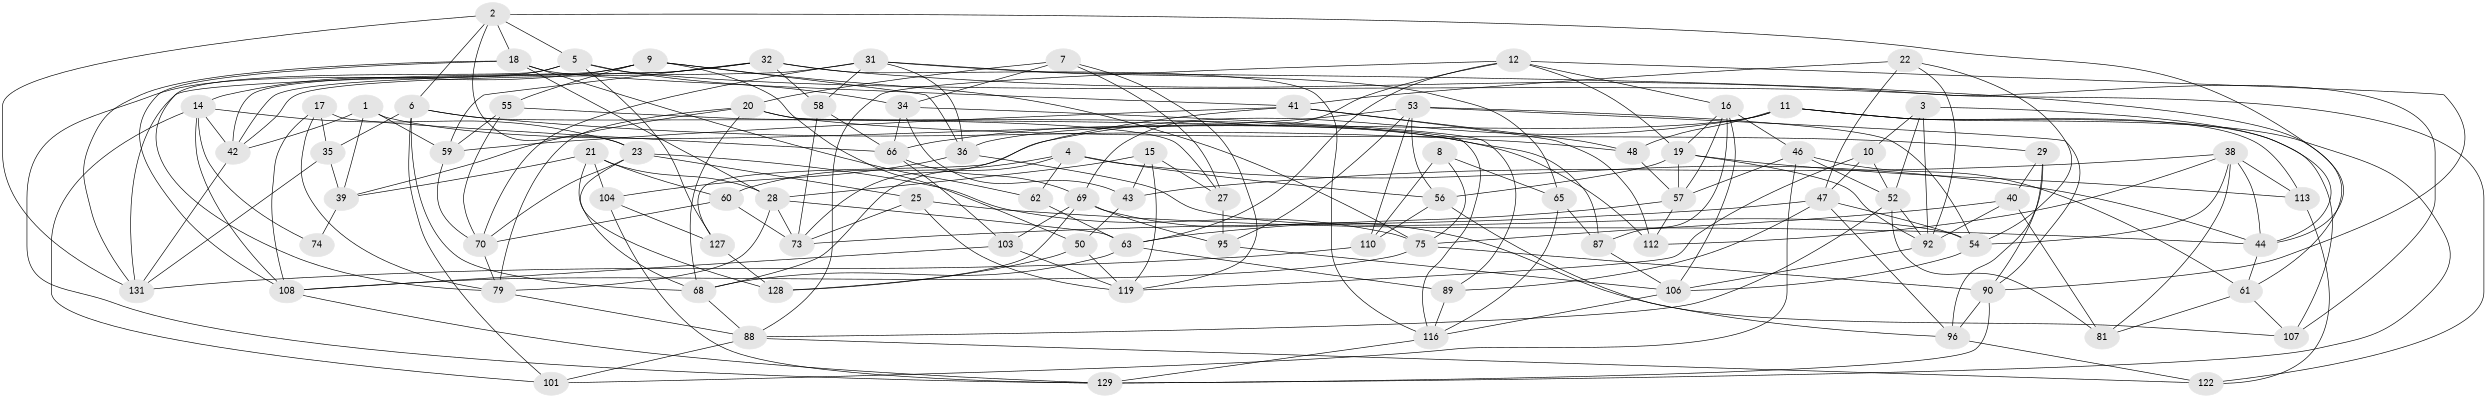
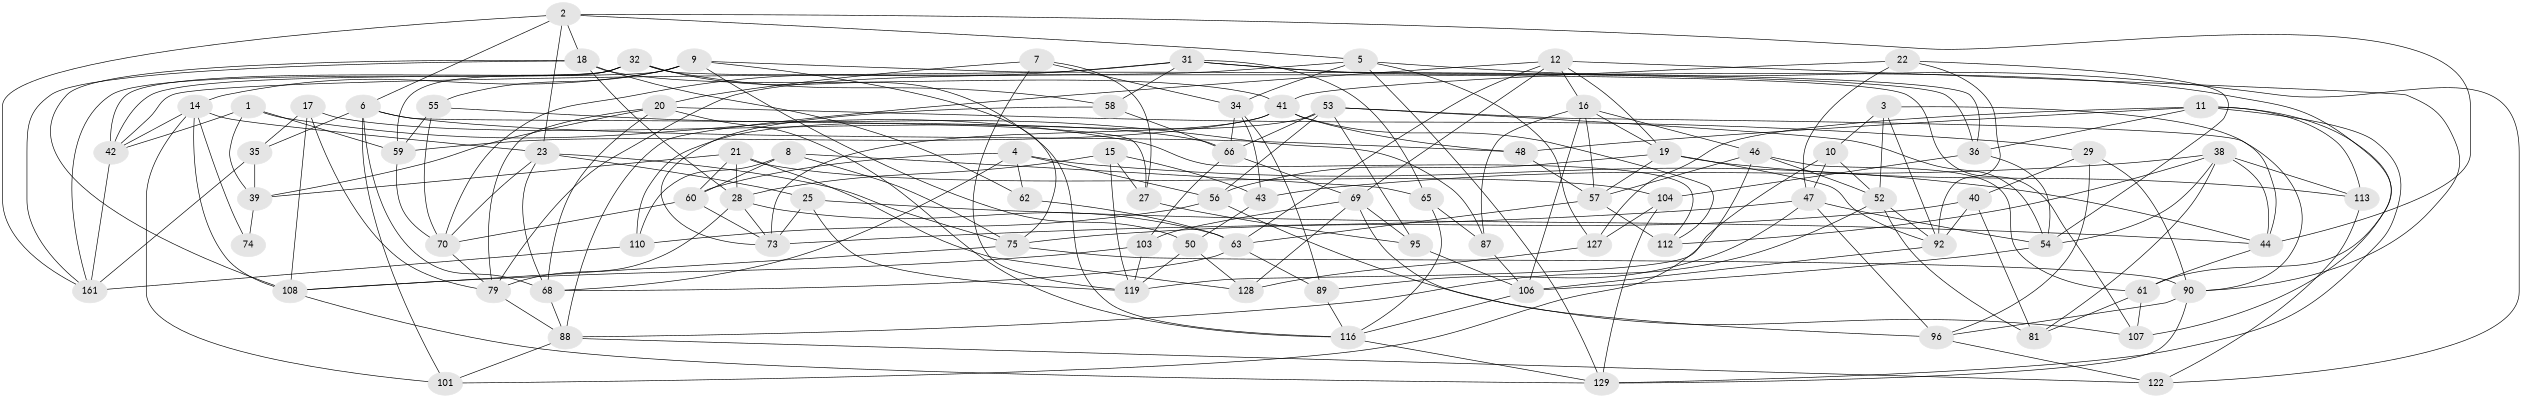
none -> (740, 176)
(137, 291) -> (90, 291)
